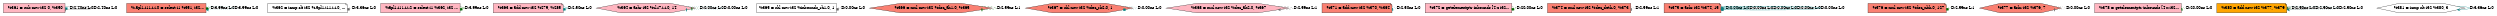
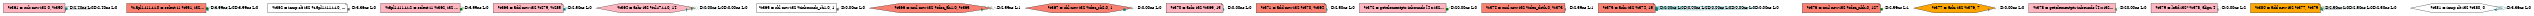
none -> (1195, 8)
(1227, 8) -> none
(2020, 8) -> (1955, 8)
none -> (2184, 8)
(2421, 8) -> (2457, 8)
